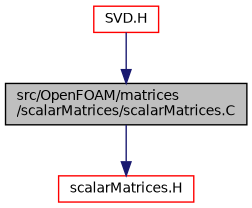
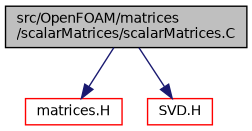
(126, 51) -> (152, 67)
(126, 189) -> (74, 112)
